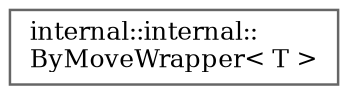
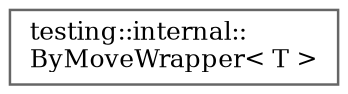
(174, 47) -> (174, 47)
